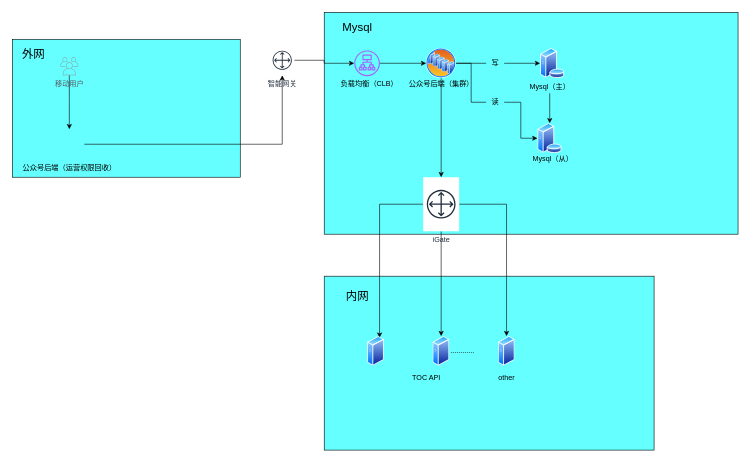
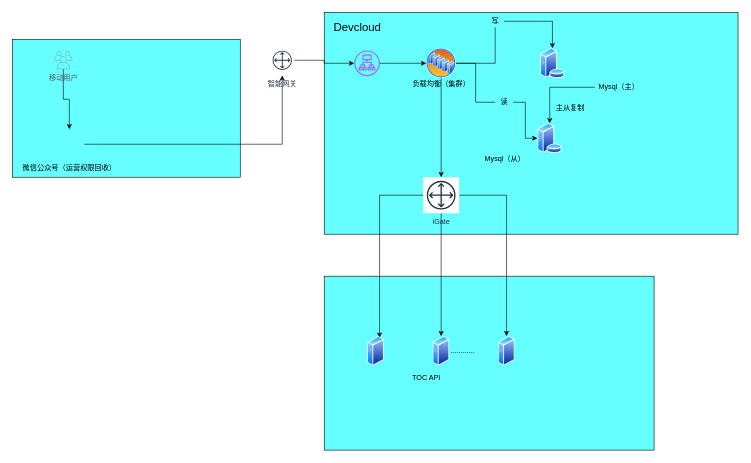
(358, 27) -> (358, 27)
(33, 54) -> none
(495, 63) -> (495, 21)
(69, 66) -> (63, 60)
(369, 84) -> none
(442, 84) -> (442, 84)
(550, 87) -> (619, 87)
(495, 102) -> (504, 102)
none -> (570, 108)
(553, 159) -> (505, 159)
(70, 168) -> (70, 168)
(441, 204) -> (441, 195)
(357, 297) -> none
(507, 378) -> none
